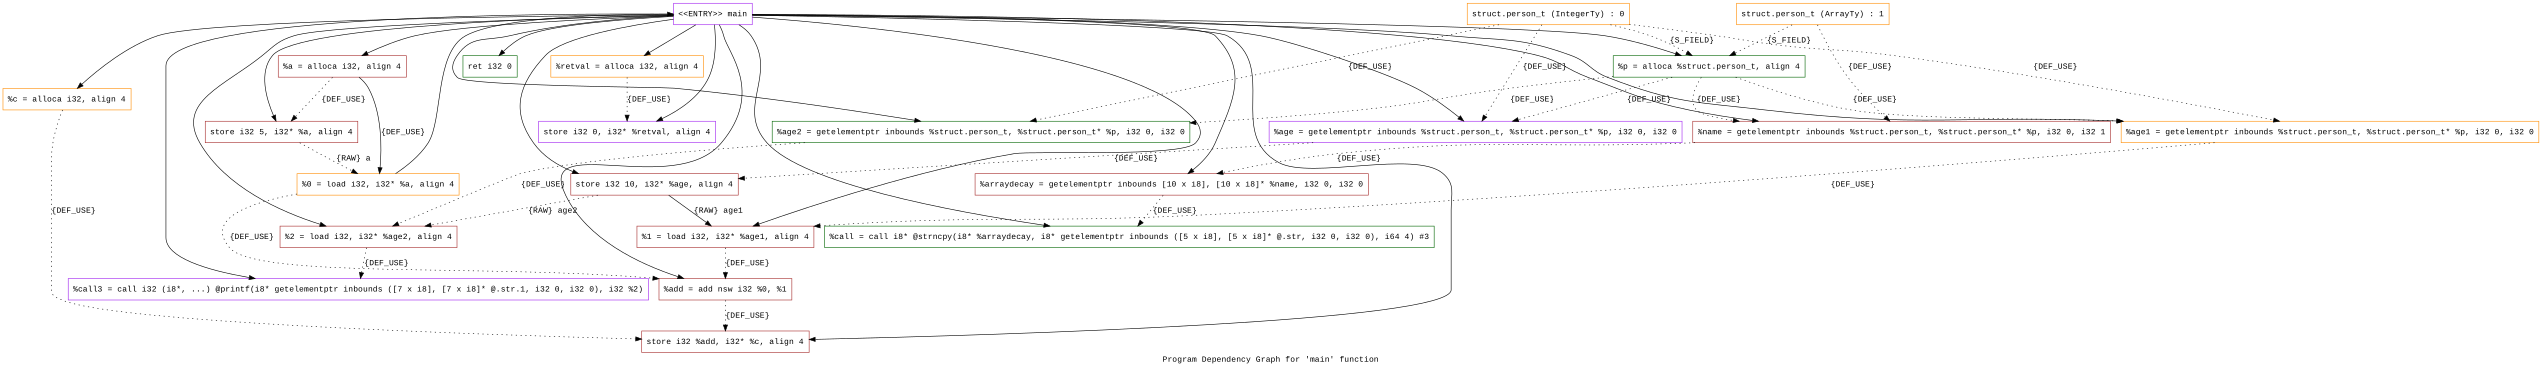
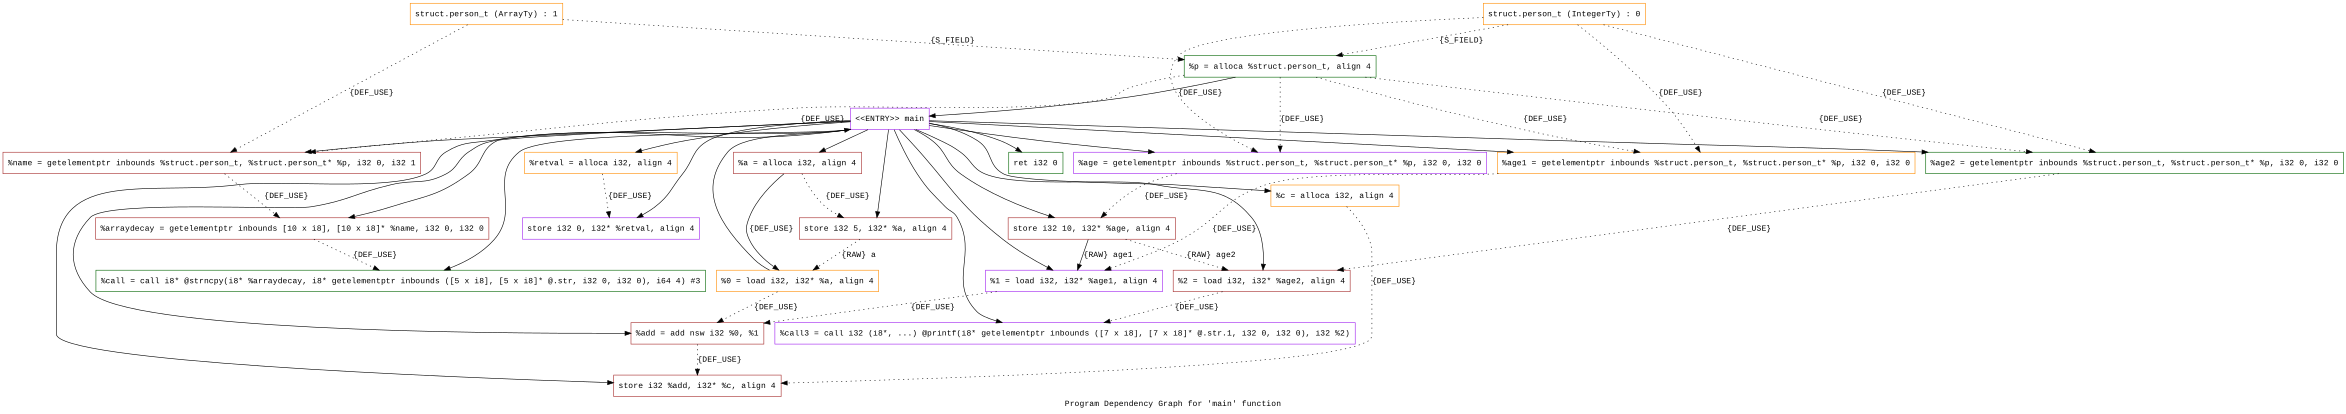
(1261, 22) -> (1124, 98)
(725, 237) -> (1074, 281)
